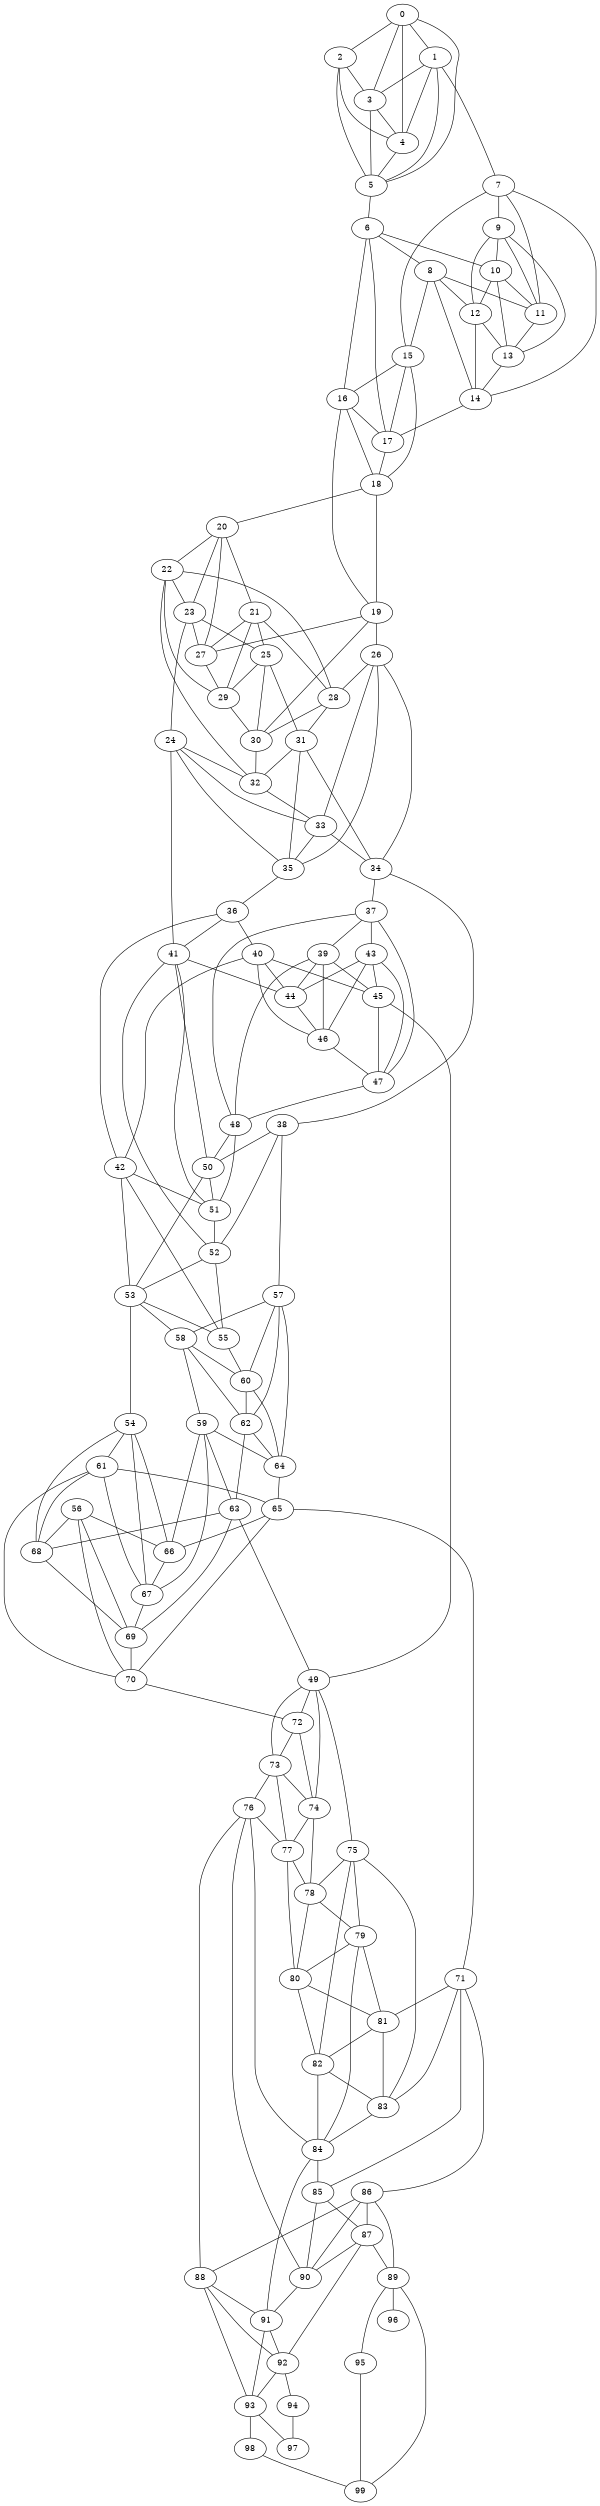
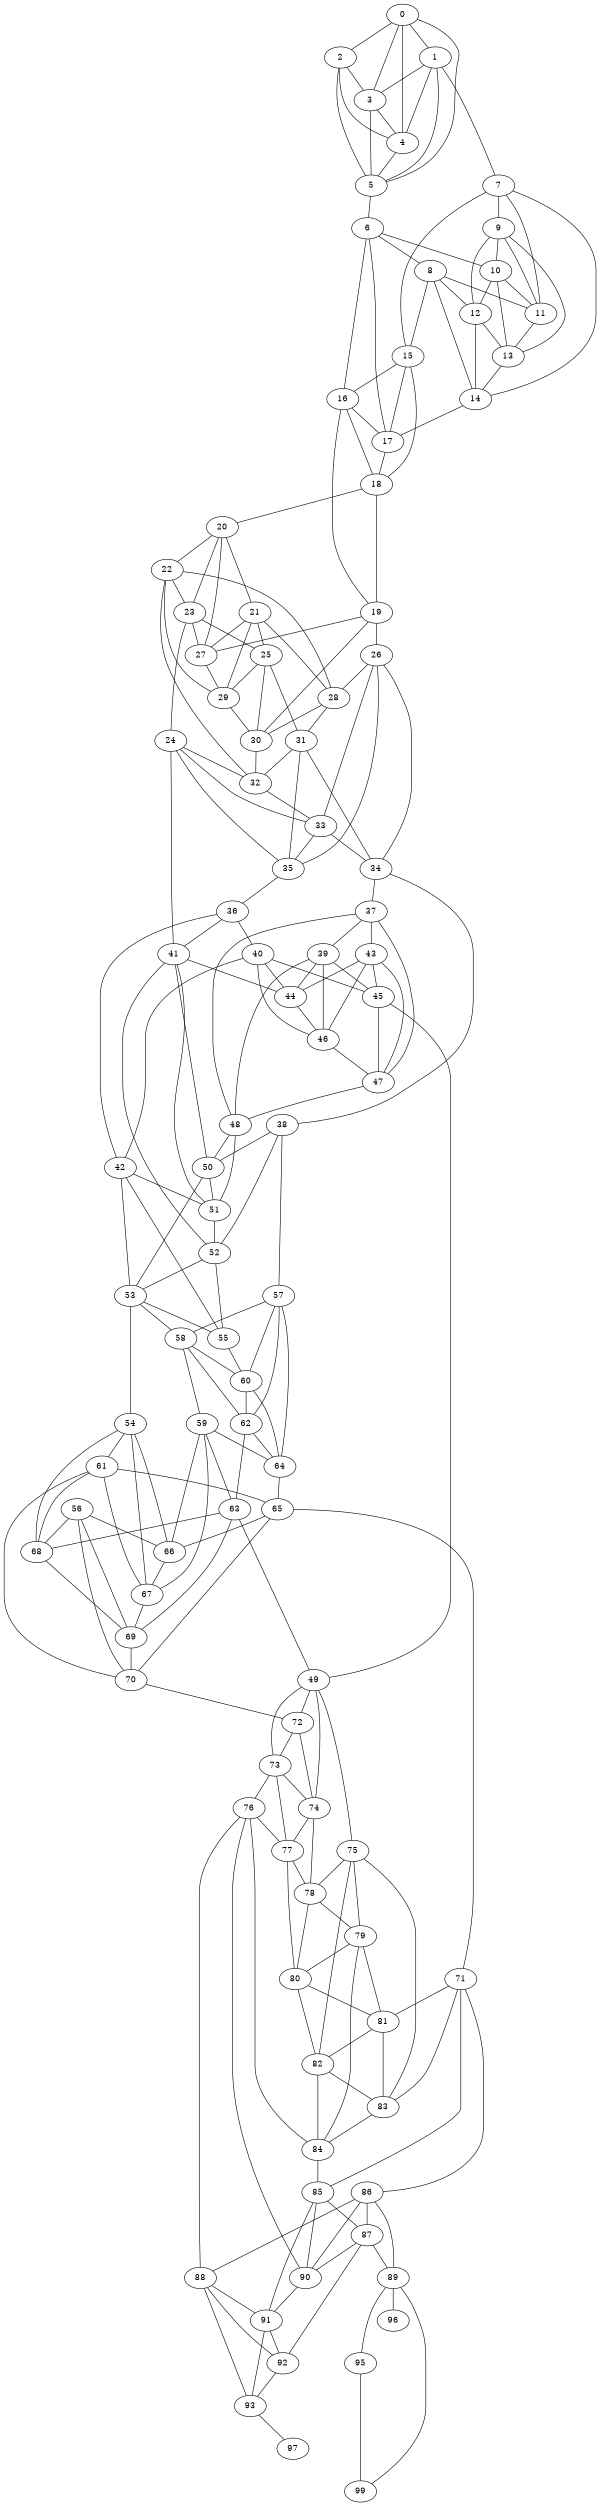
(282, 2224) -> (288, 2258)
(293, 2406) -> none
(250, 2449) -> none
